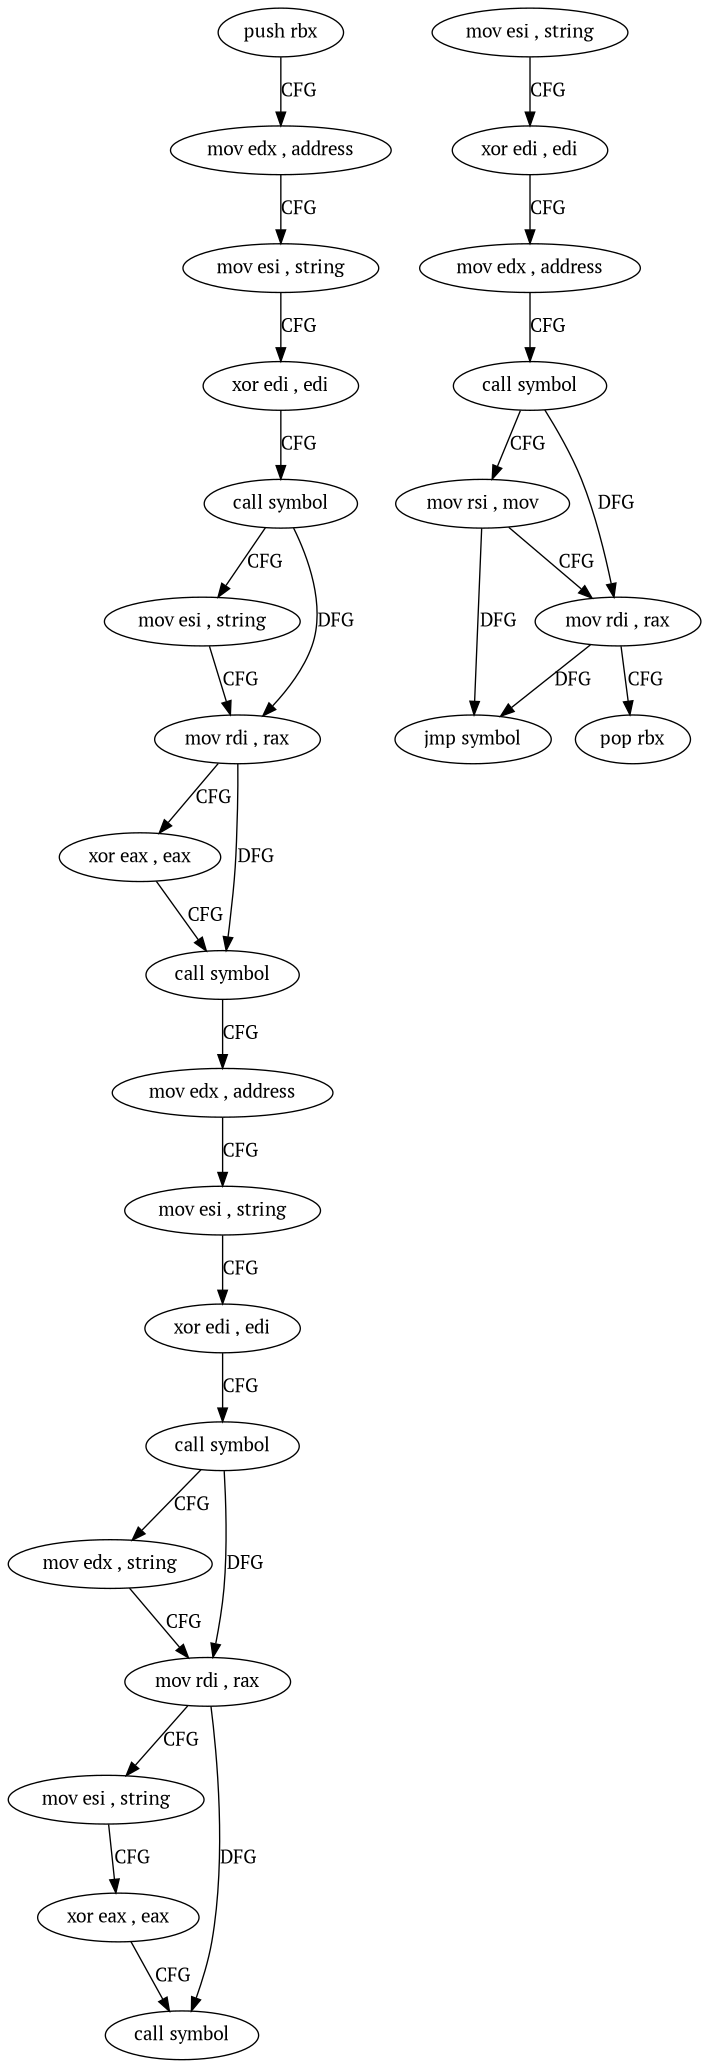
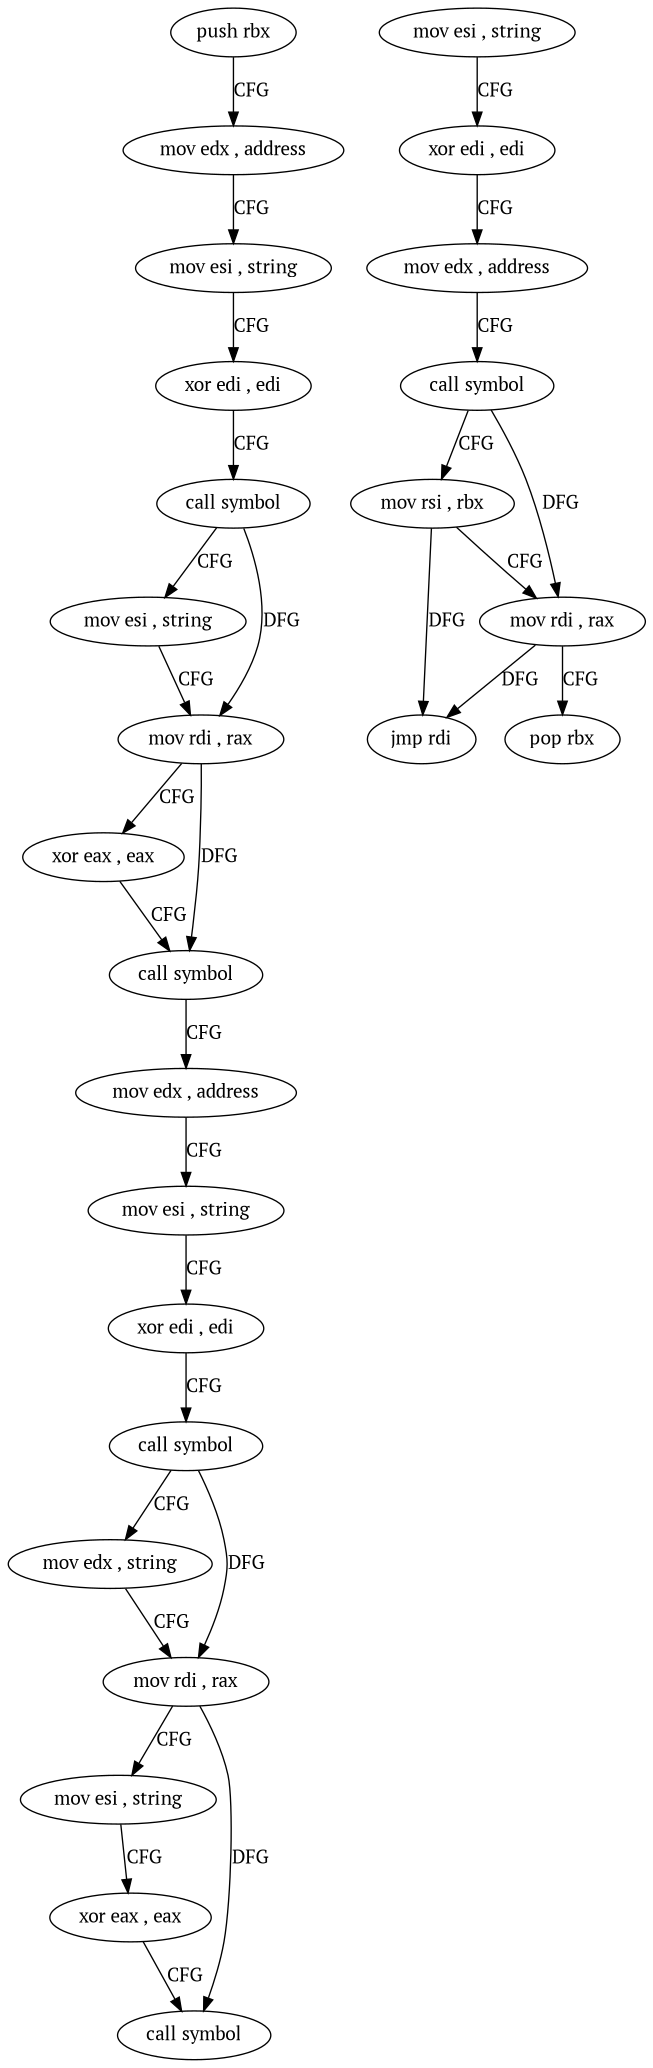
(483, 504) -> (433, 504)
(473, 739) -> (422, 739)
